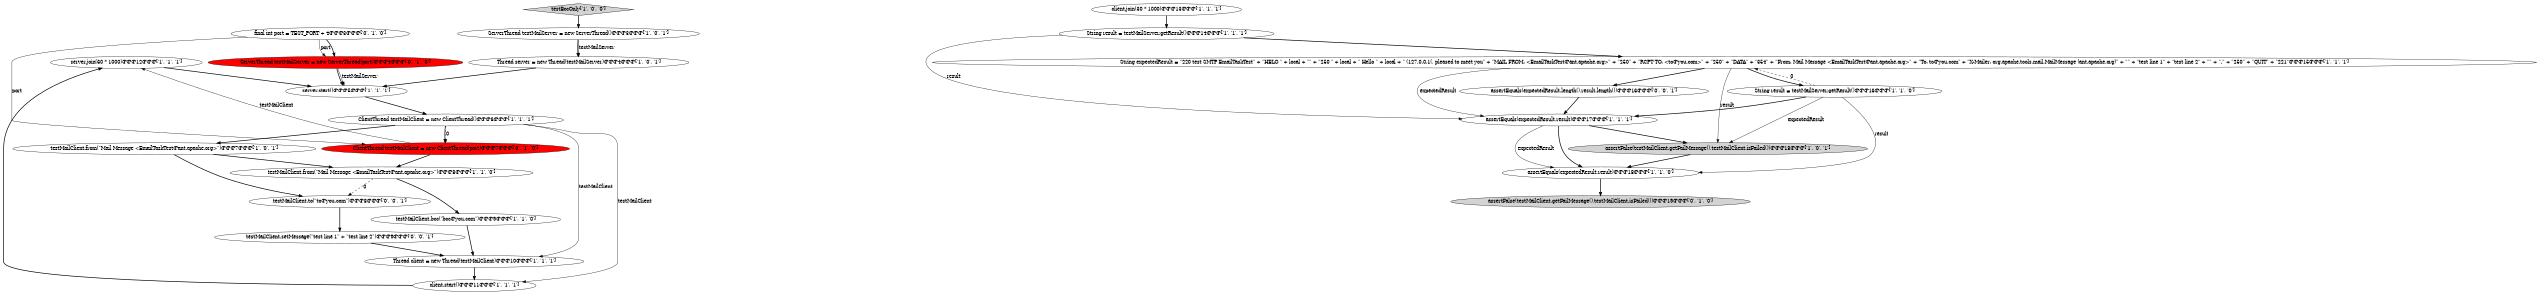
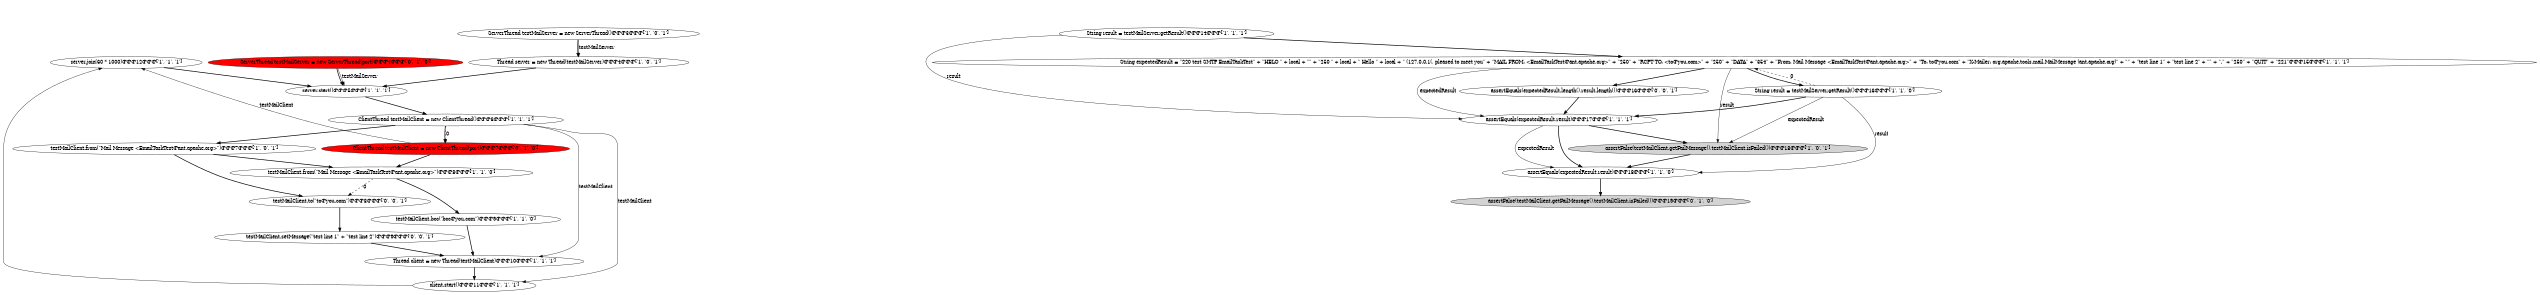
(578, 10) -> none
(1167, 10) -> none
(320, 34) -> none
(84, 277) -> (84, 277)
